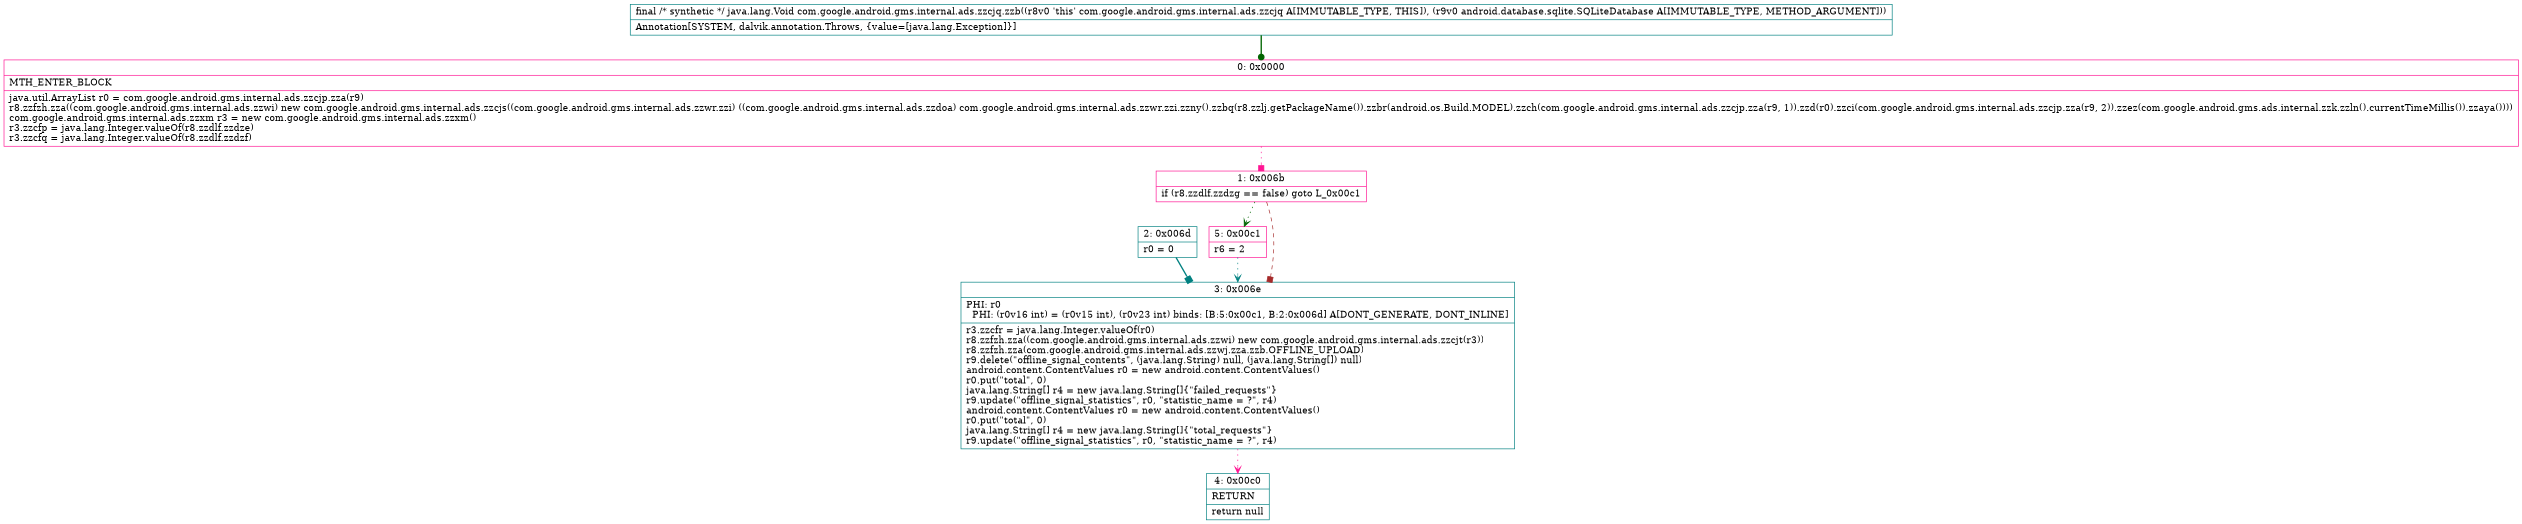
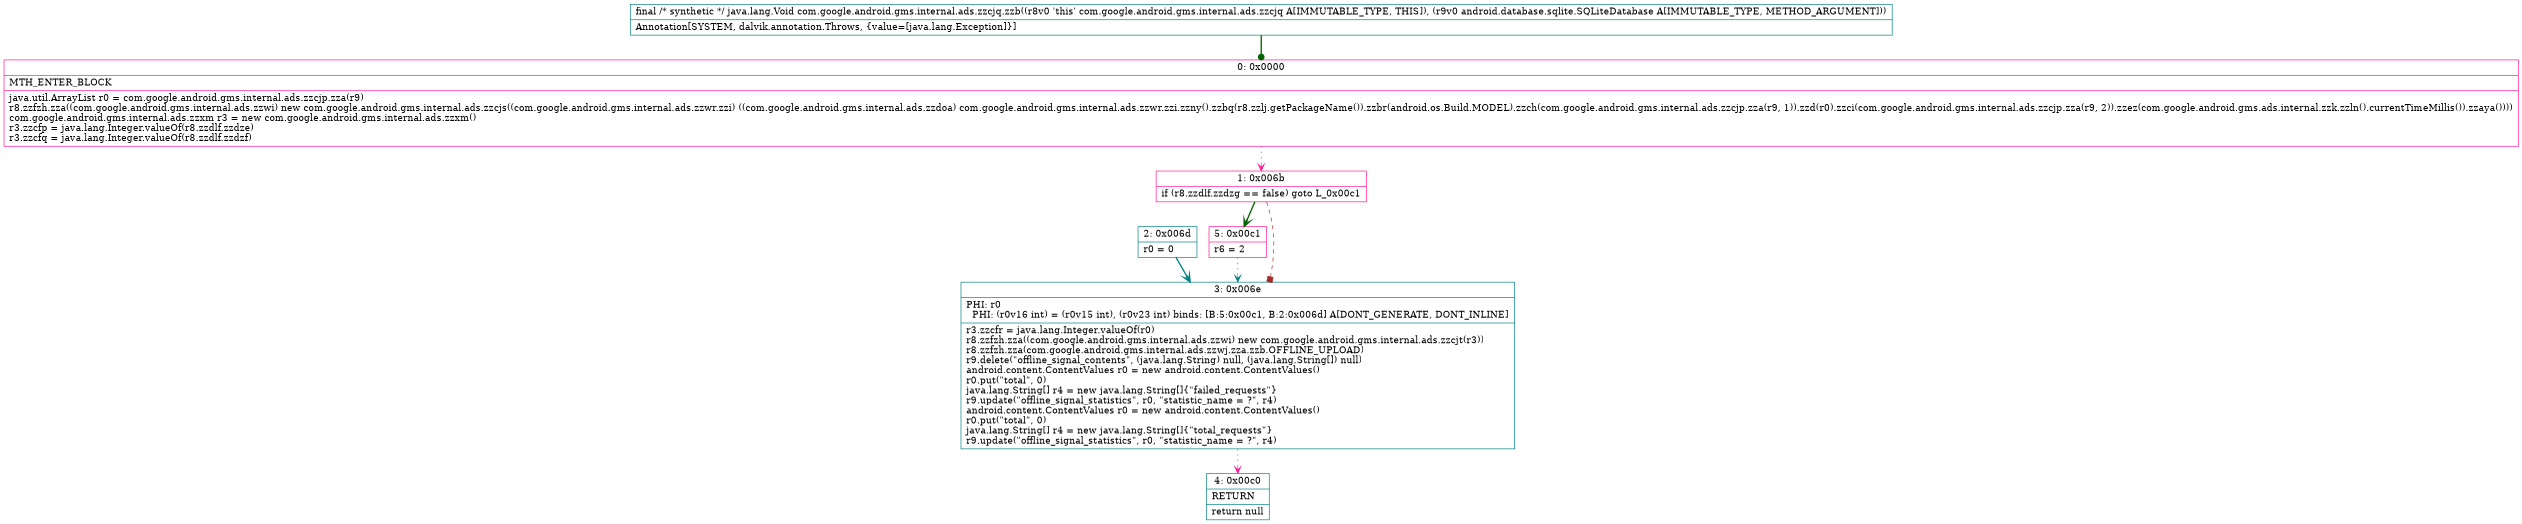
(1261, 155) -> (1261, 155)
(1251, 211) -> (1251, 211)
(1181, 267) -> (1181, 267)
